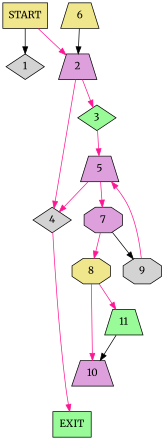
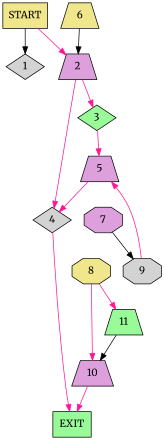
(101, 191) -> none
(98, 242) -> none
none -> (84, 396)
